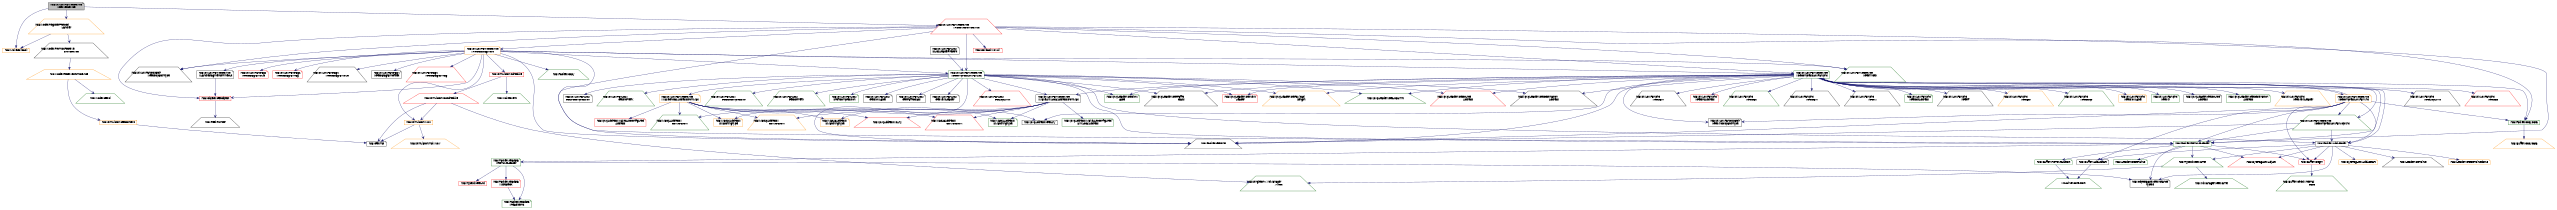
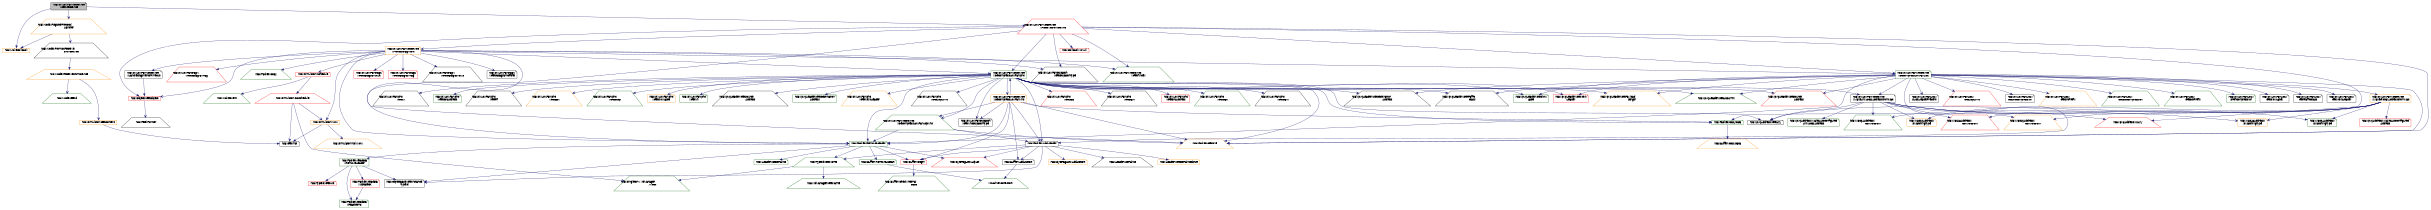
(955, 62) -> (1918, 85)
(626, 98) -> (2068, 98)
(2203, 98) -> (750, 98)
none -> (1813, 110)
(1213, 144) -> (1205, 144)
